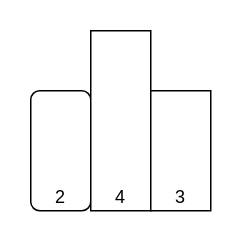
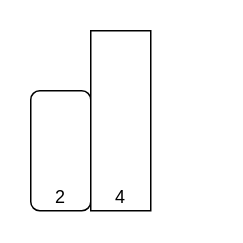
(181, 151) -> none
